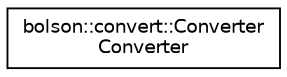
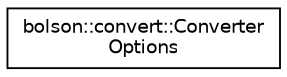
(144, 38) -> (144, 38)
